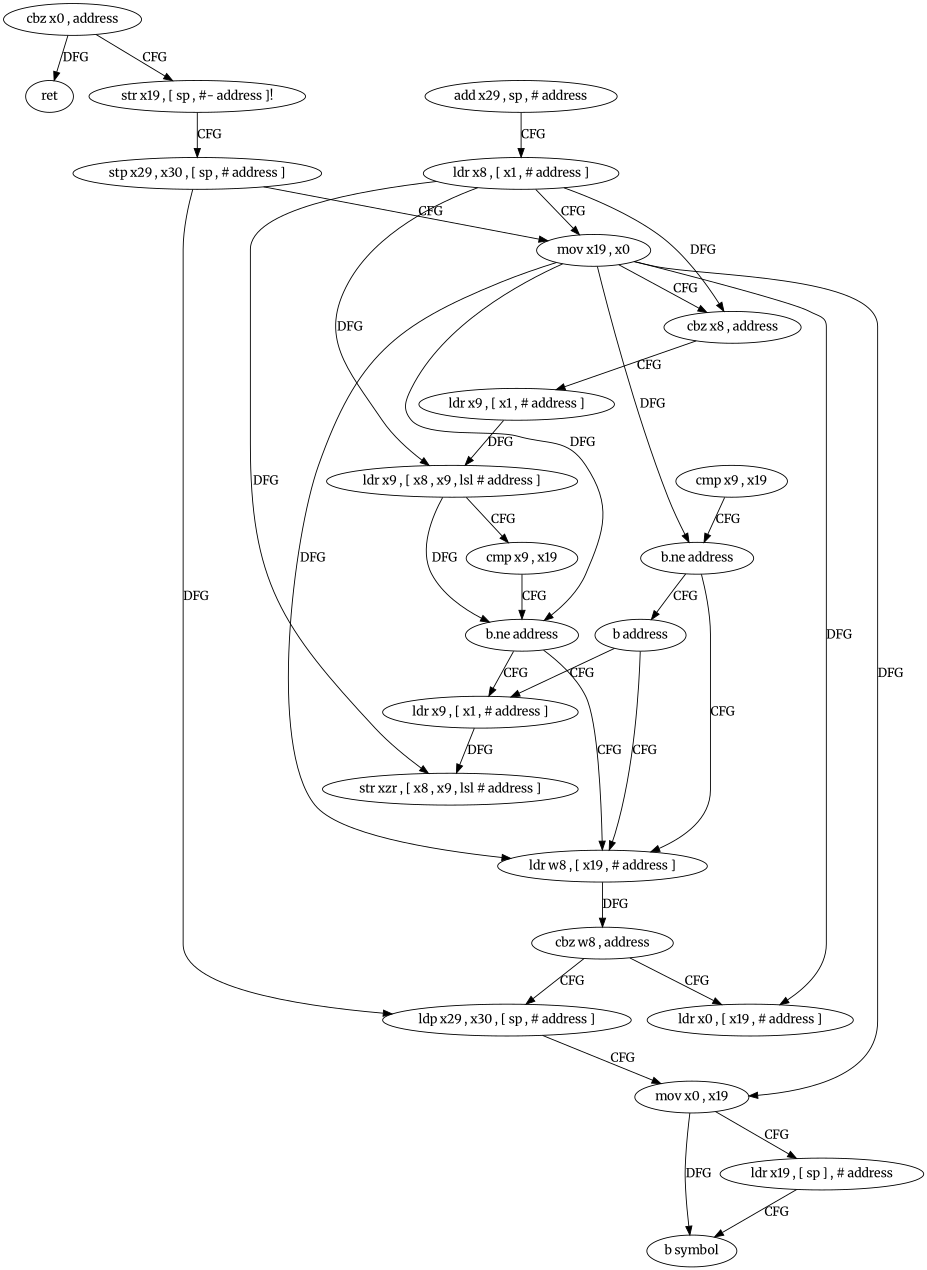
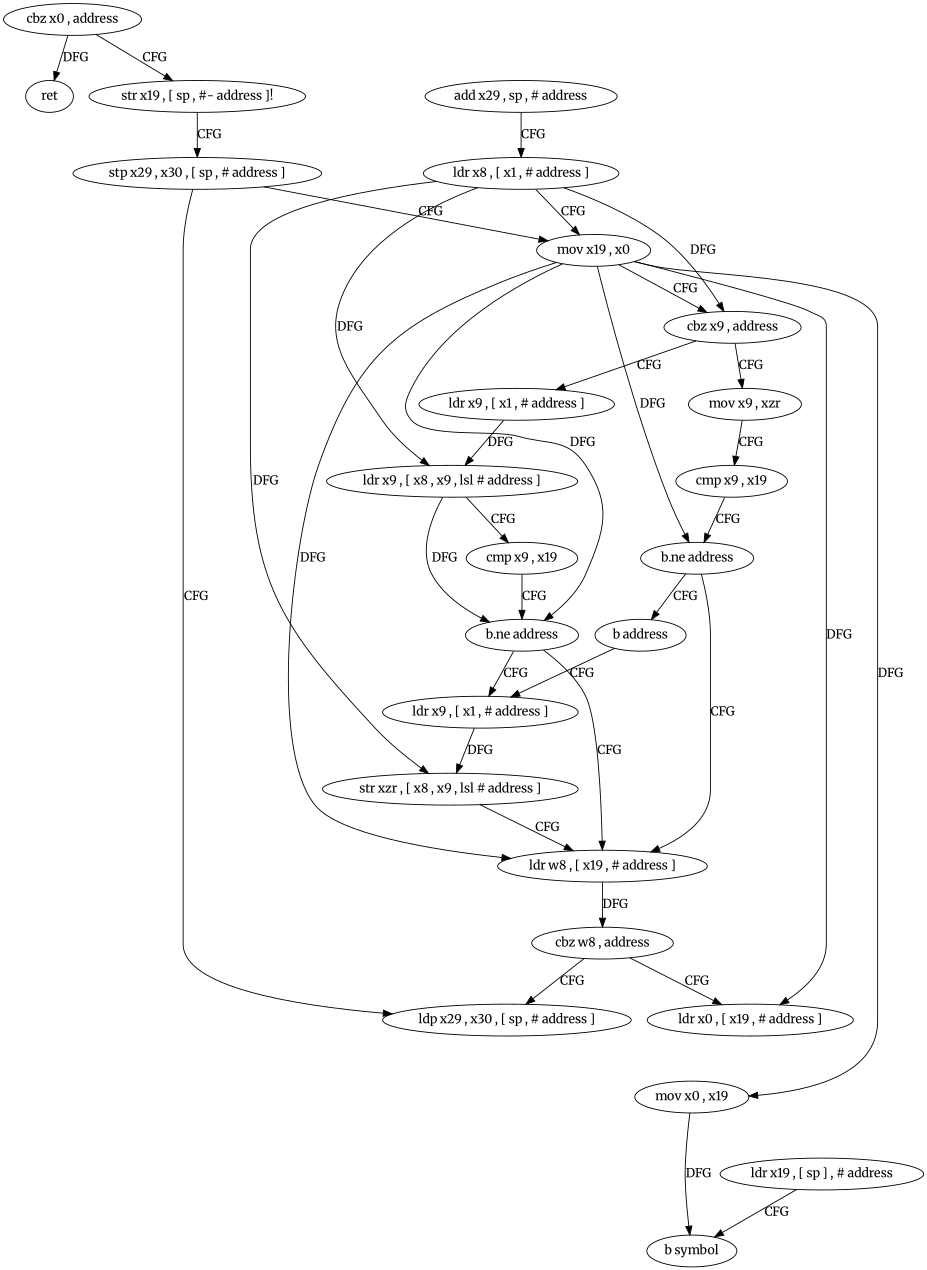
(733, 327) -> (733, 327)
none -> (745, 404)
(196, 597) -> (196, 597)
(633, 748) -> (522, 826)
(598, 1058) -> none
(752, 1133) -> none
